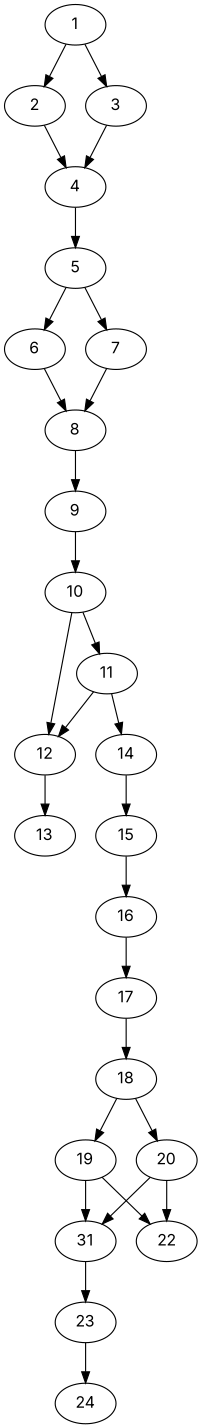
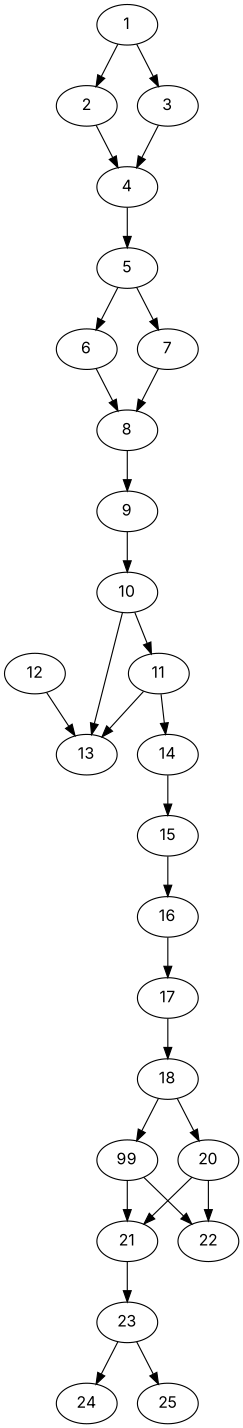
(61, 668) -> (108, 668)
(80, 710) -> (127, 710)
(86, 1160) -> (127, 1160)
(86, 1241) -> (127, 1241)
none -> (168, 1403)
